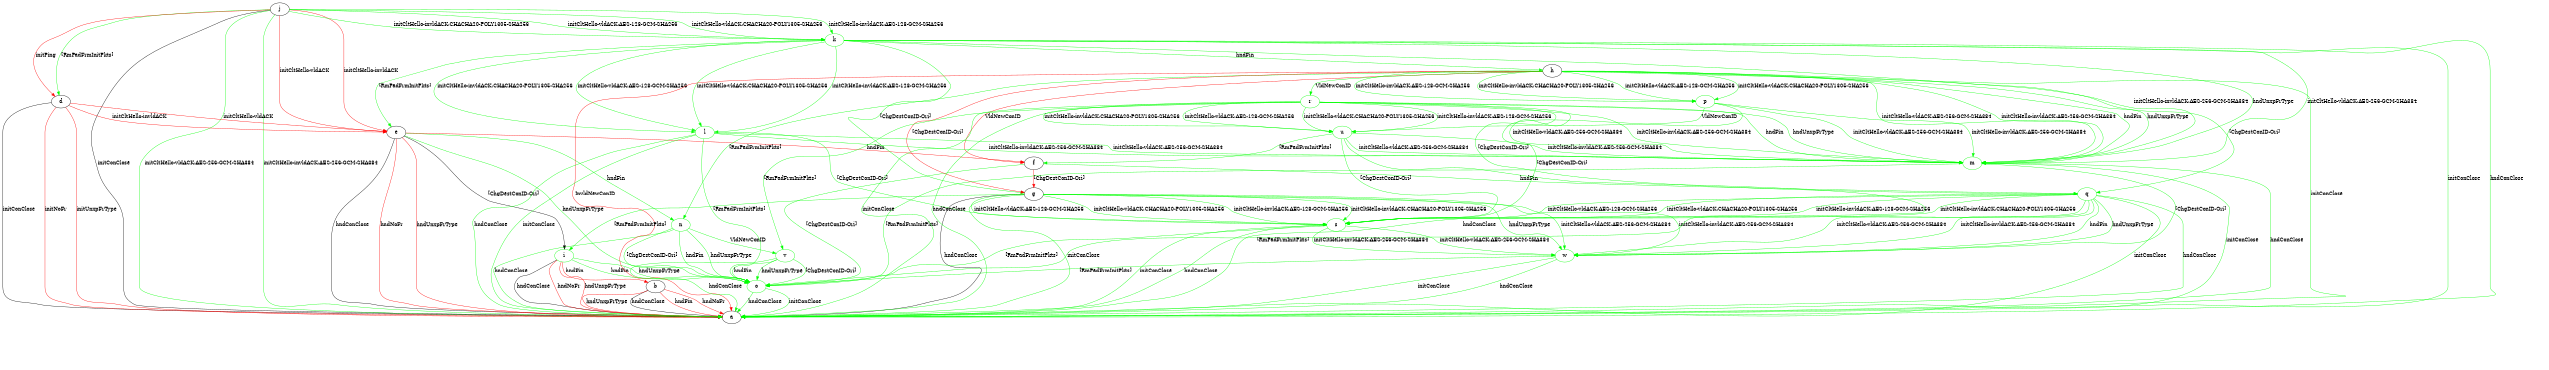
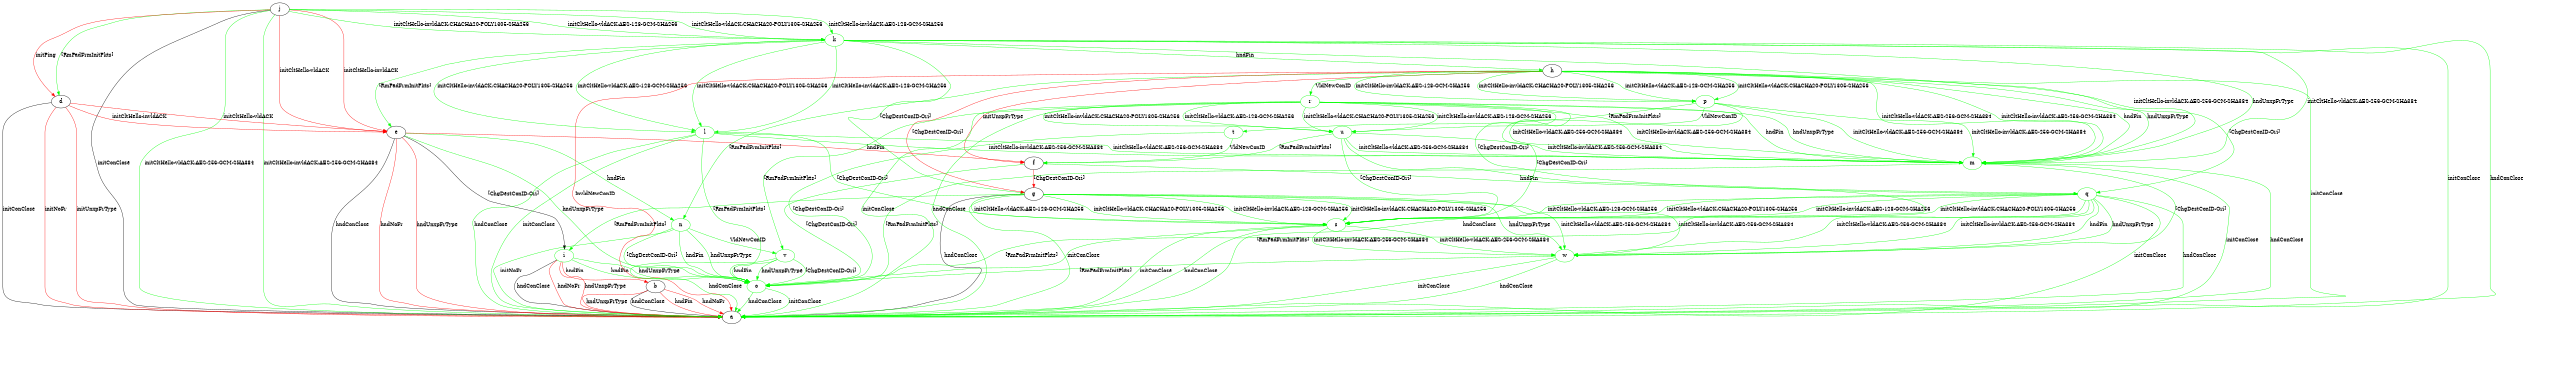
(1004, 117) -> (1004, 117)
none -> (1234, 132)
(512, 271) -> (512, 271)
